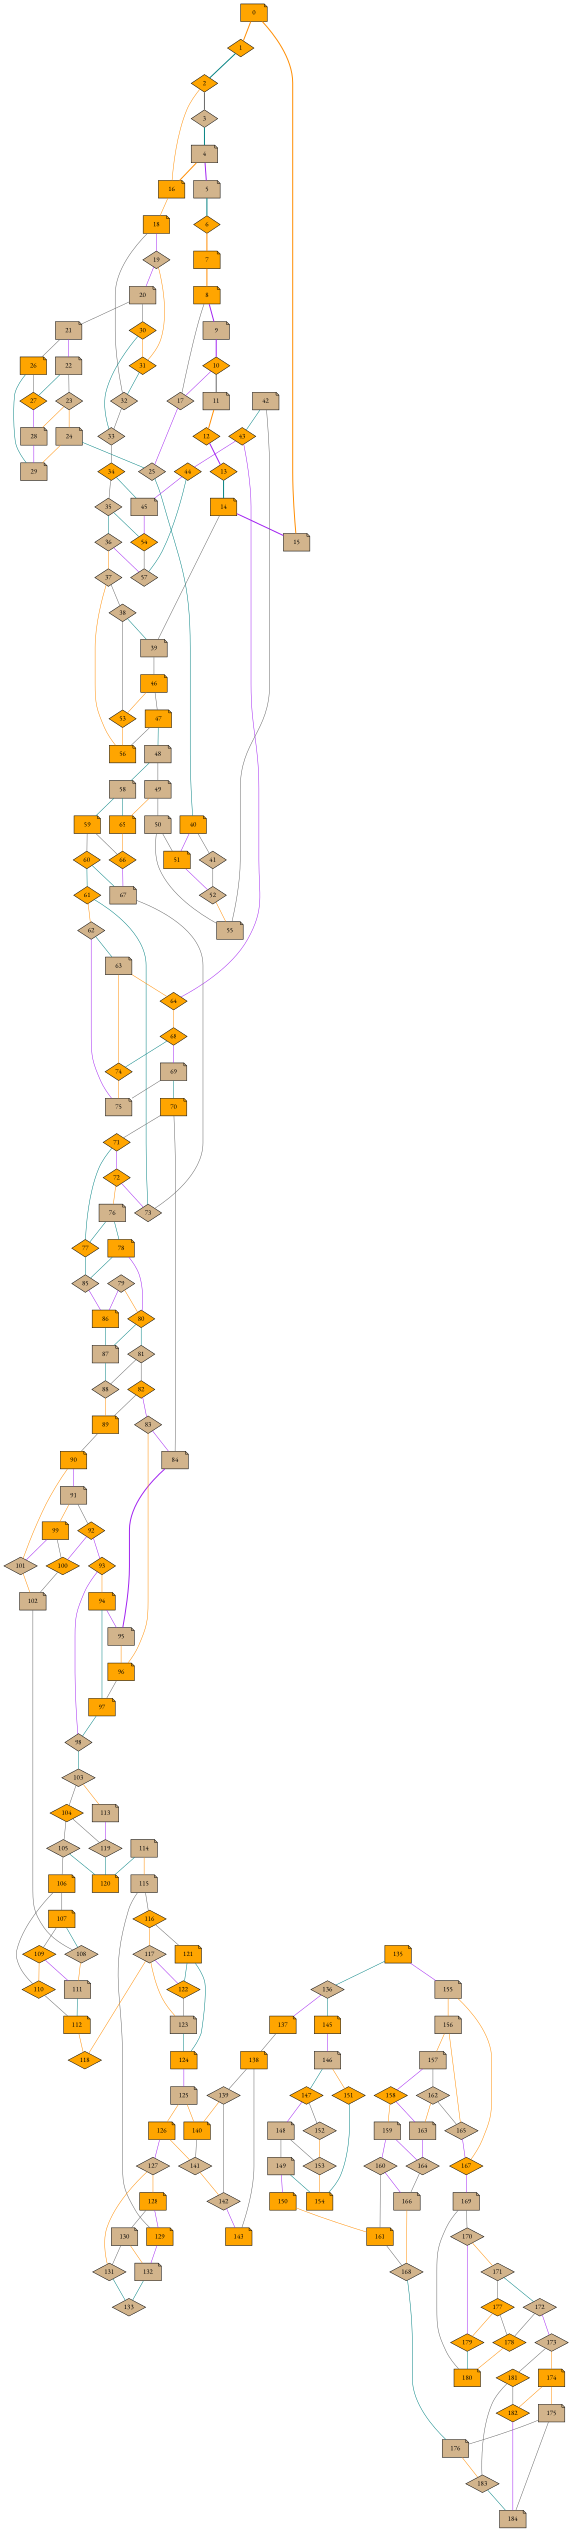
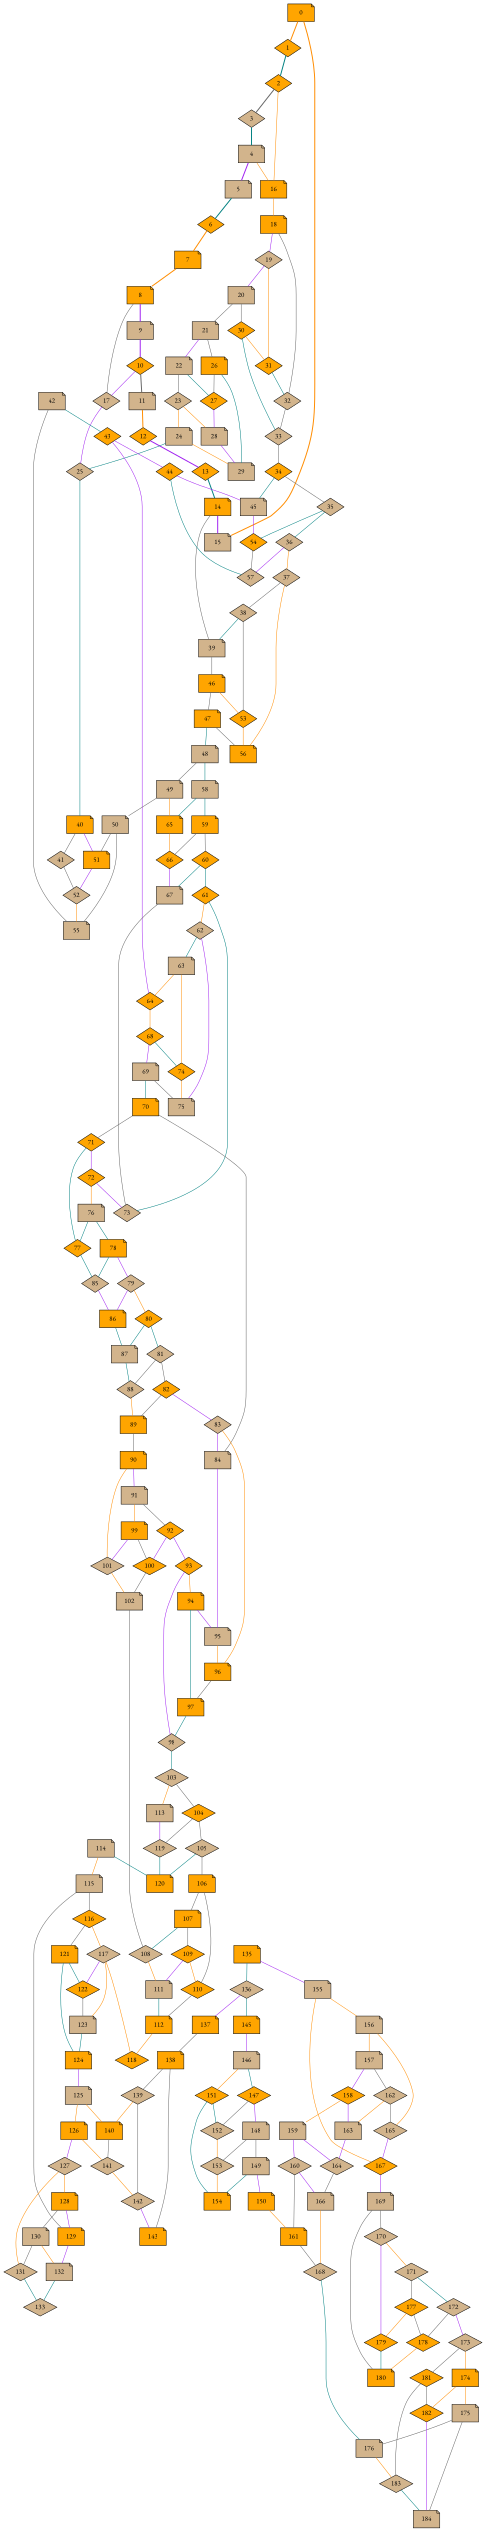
(188, 172) -> (263, 172)
(141, 1282) -> (123, 1267)
(129, 1543) -> (218, 1548)
none -> (215, 2113)
